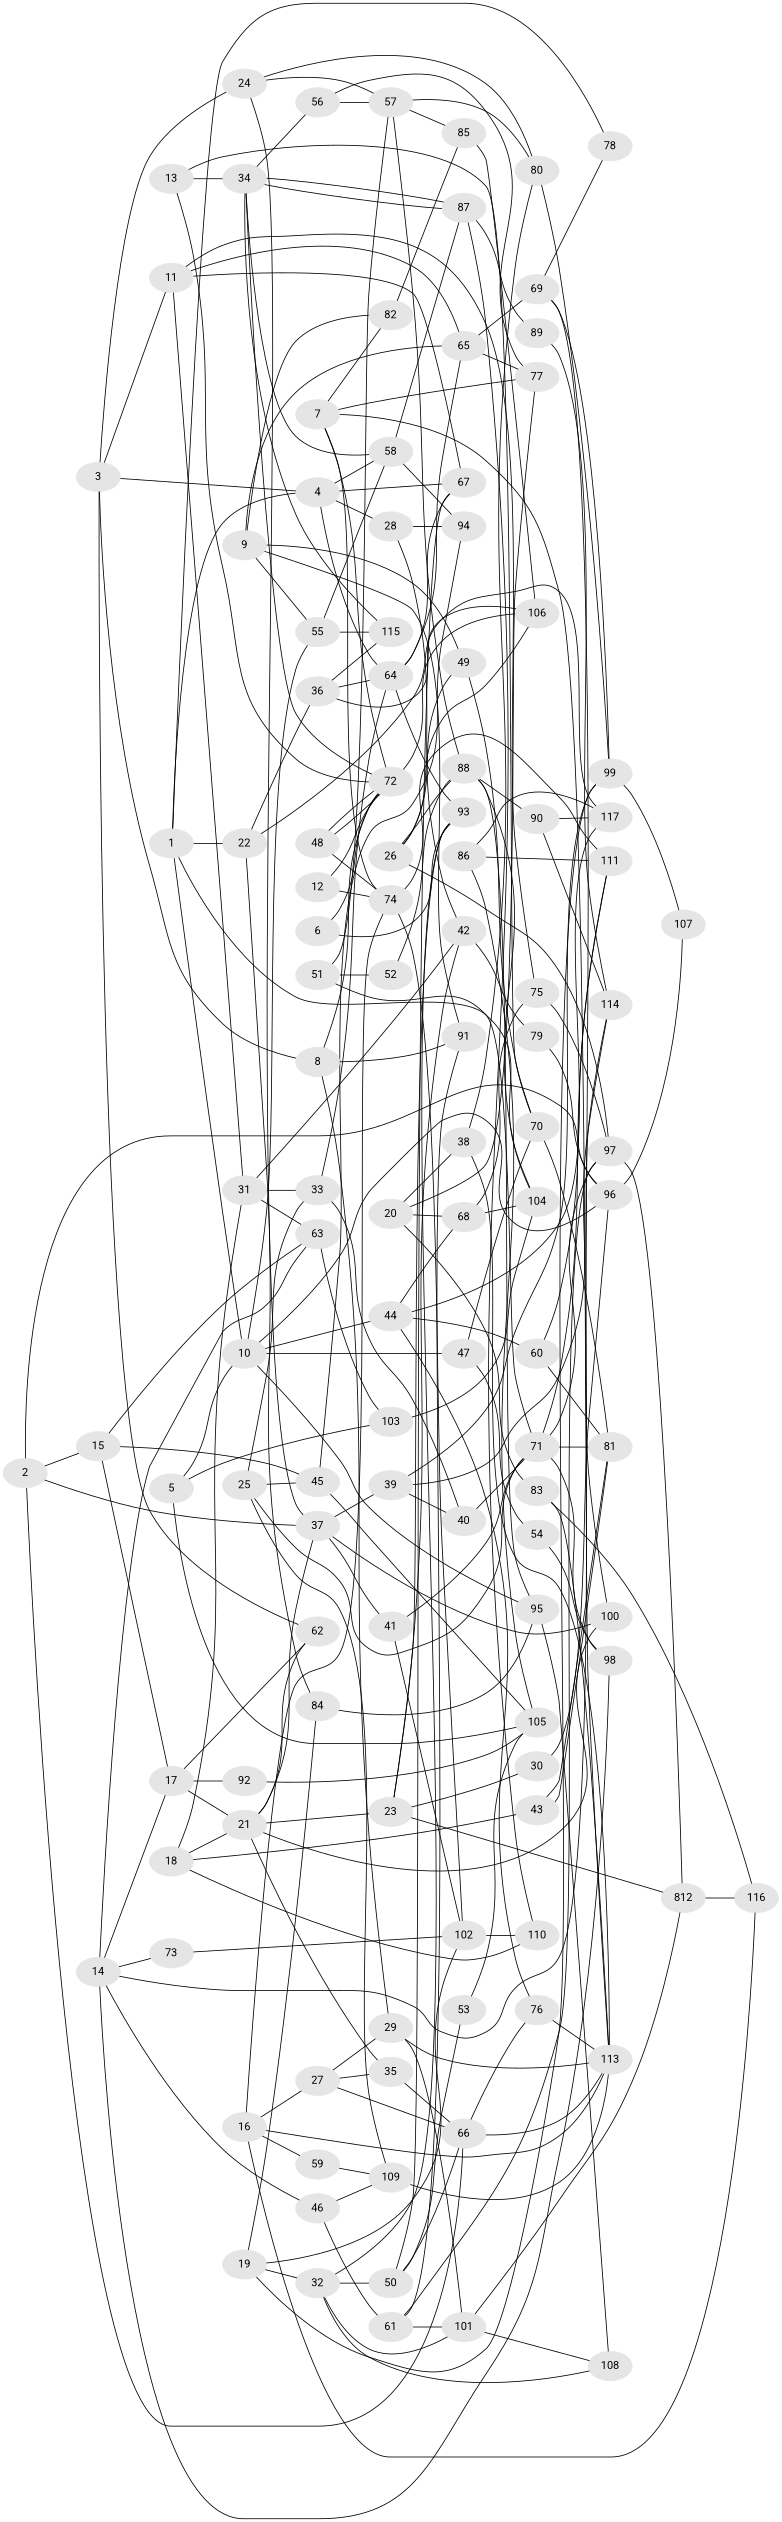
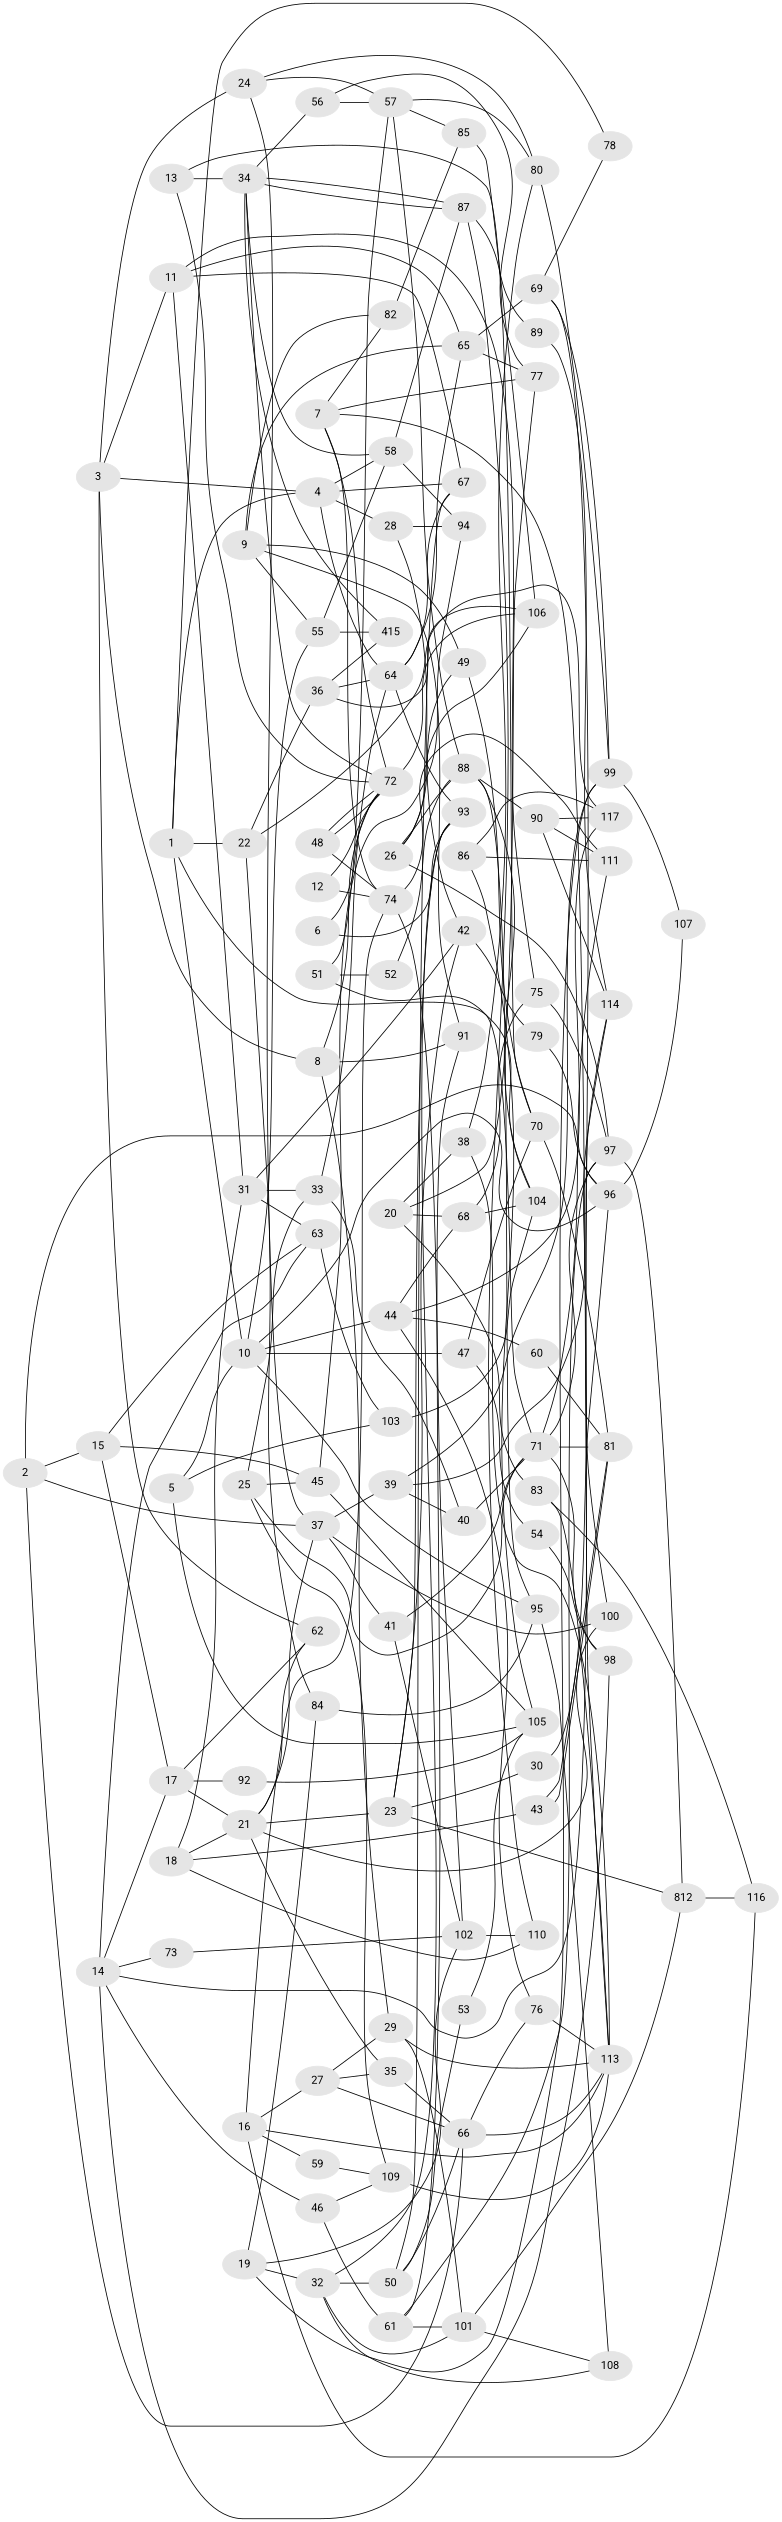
(391, 632) -> (391, 632)
(579, 1109) -> (571, 838)
